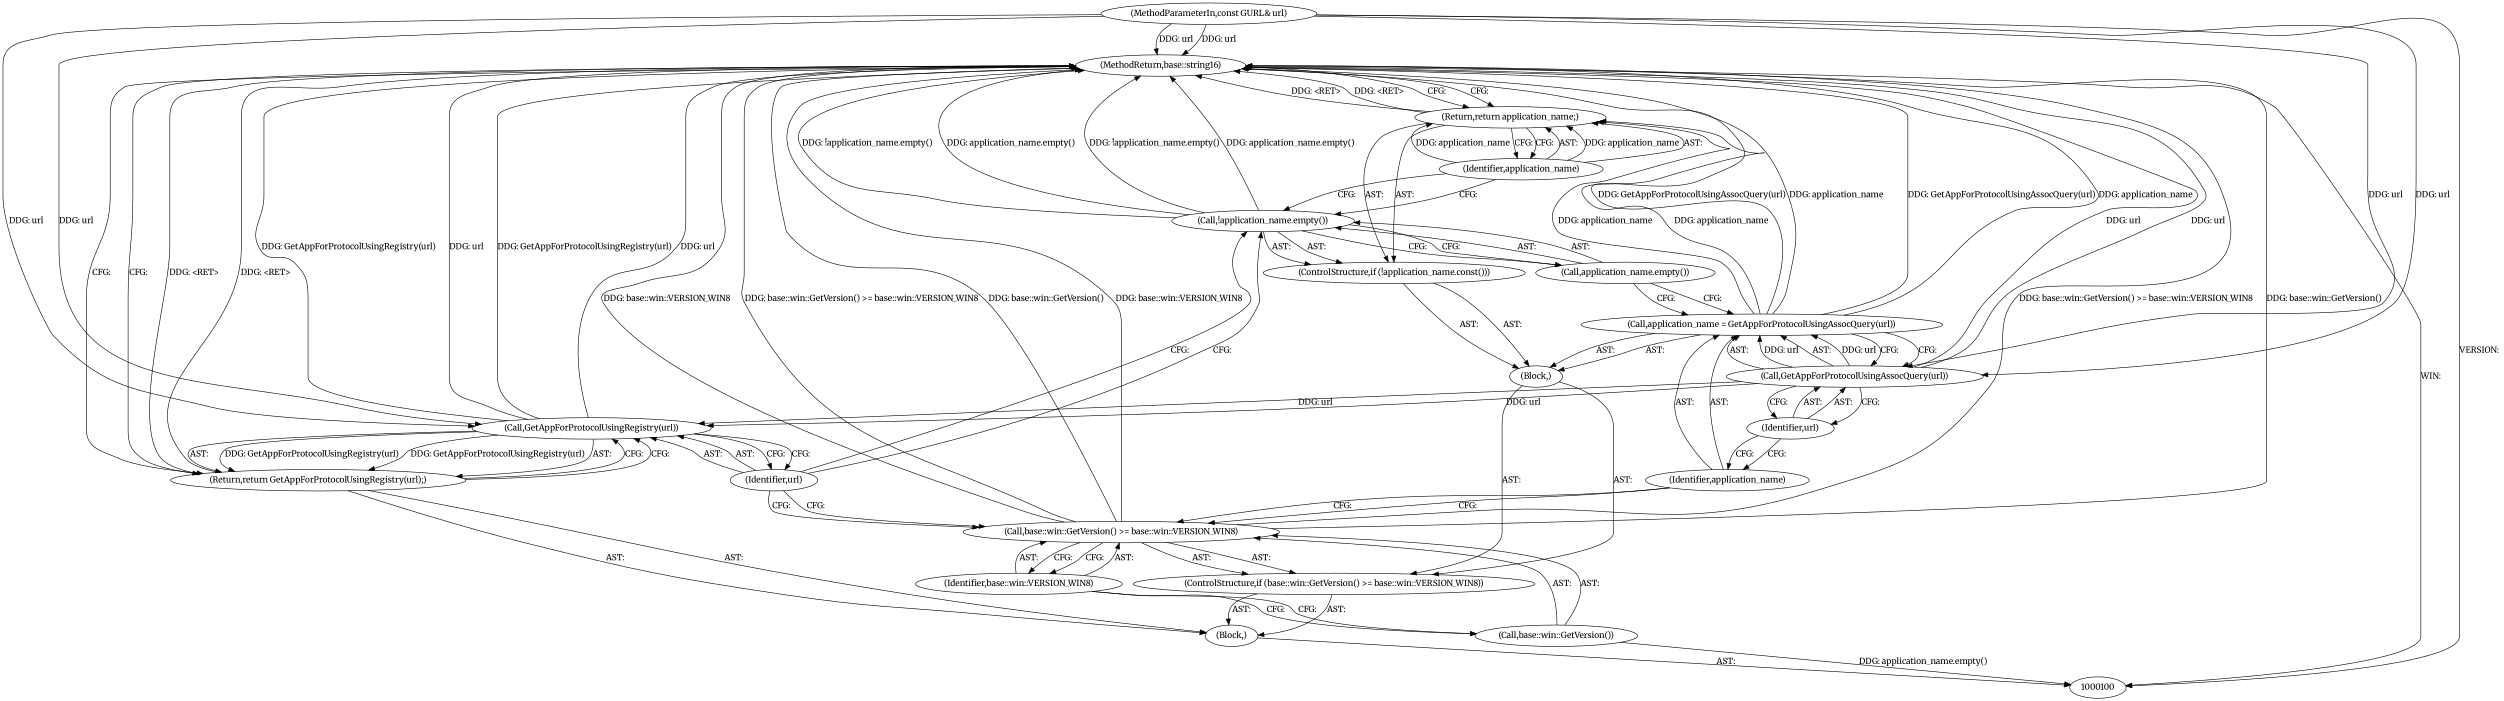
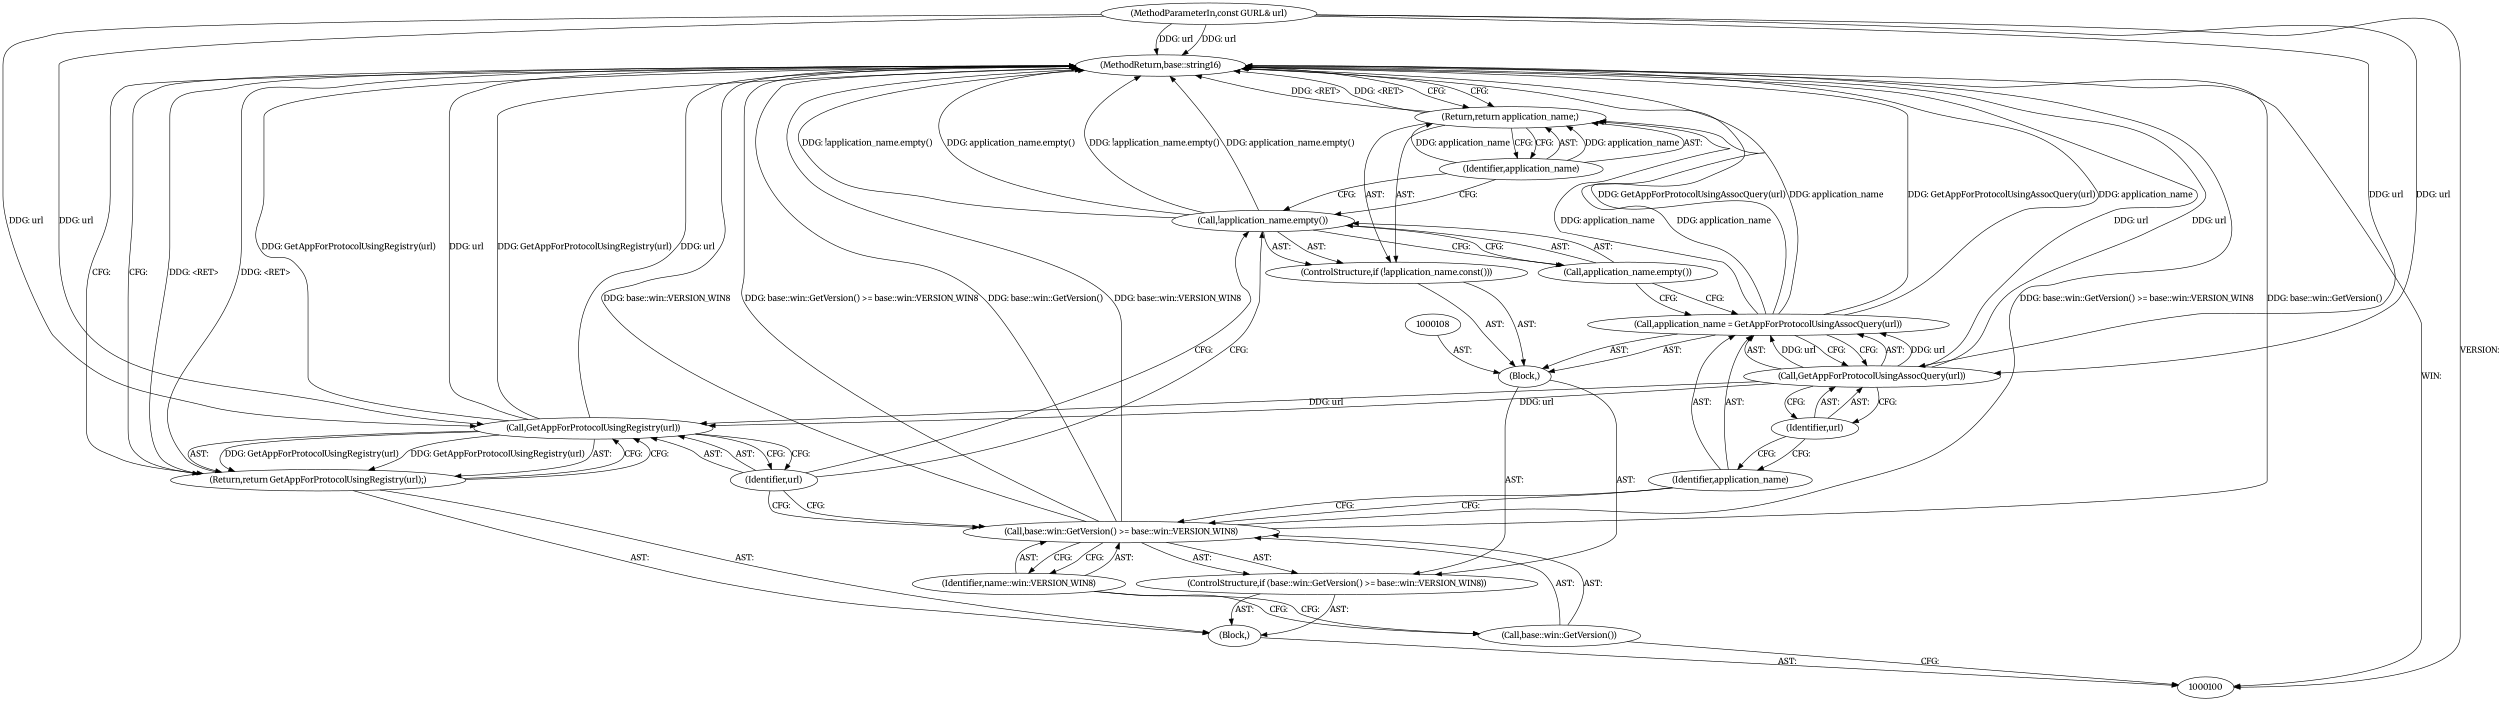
none -> (1433, 325)
(1019, 584) -> (1019, 584)
(1923, 662) -> (1931, 662)
